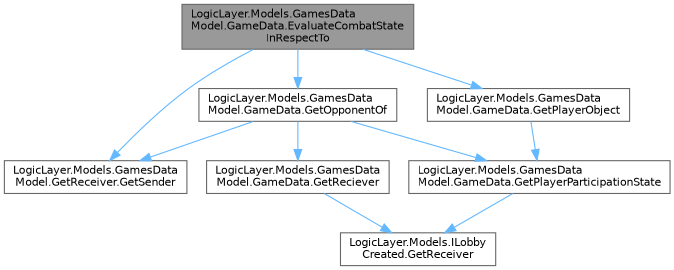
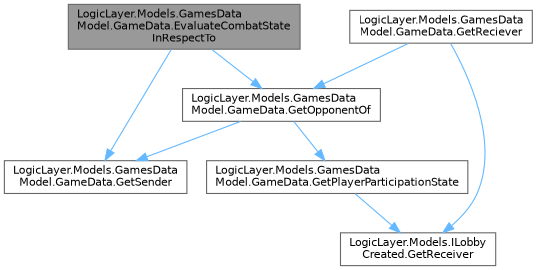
(528, 105) -> none
(298, 135) -> (366, 63)
(96, 177) -> (96, 177)
